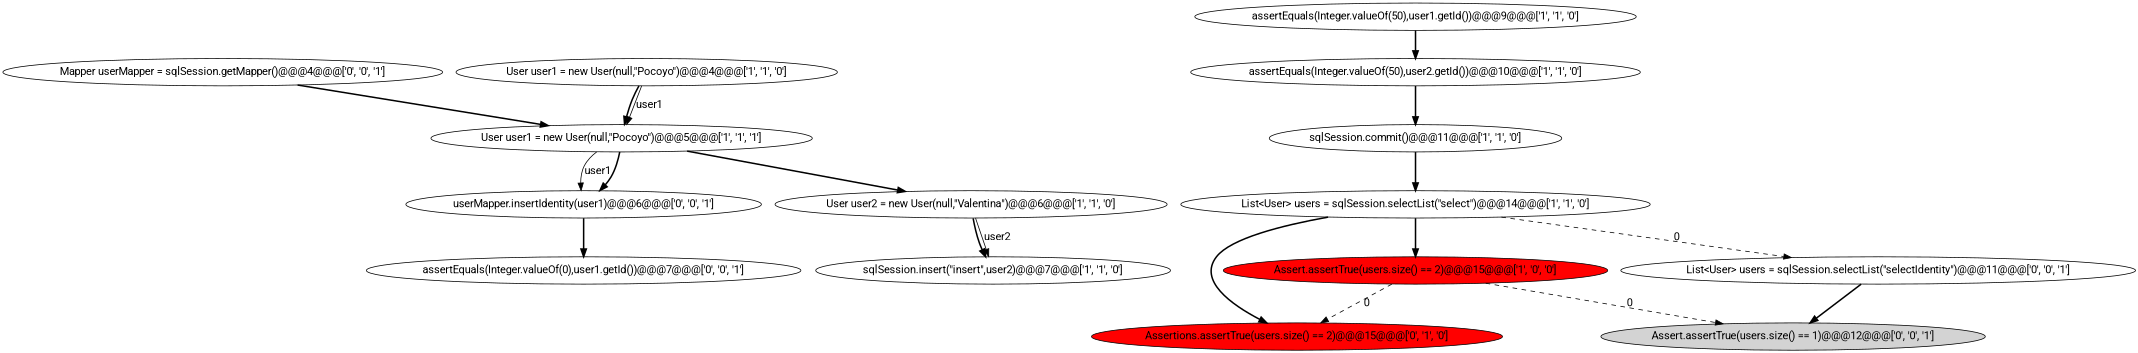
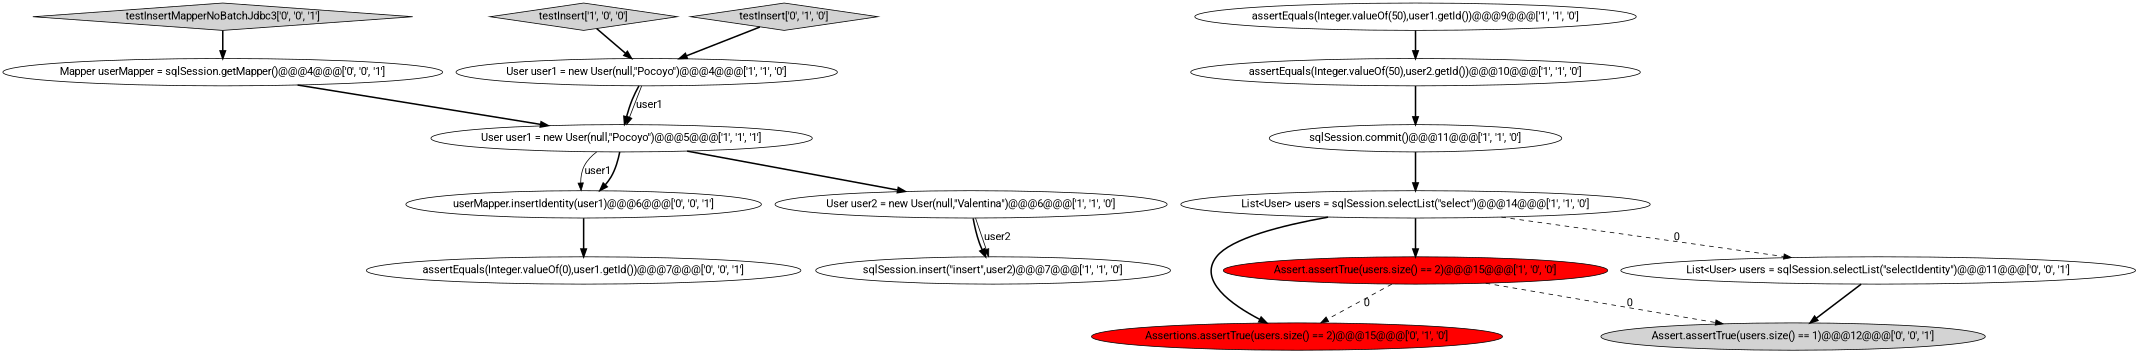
none -> (223, 17)
none -> (584, 17)
none -> (784, 17)
